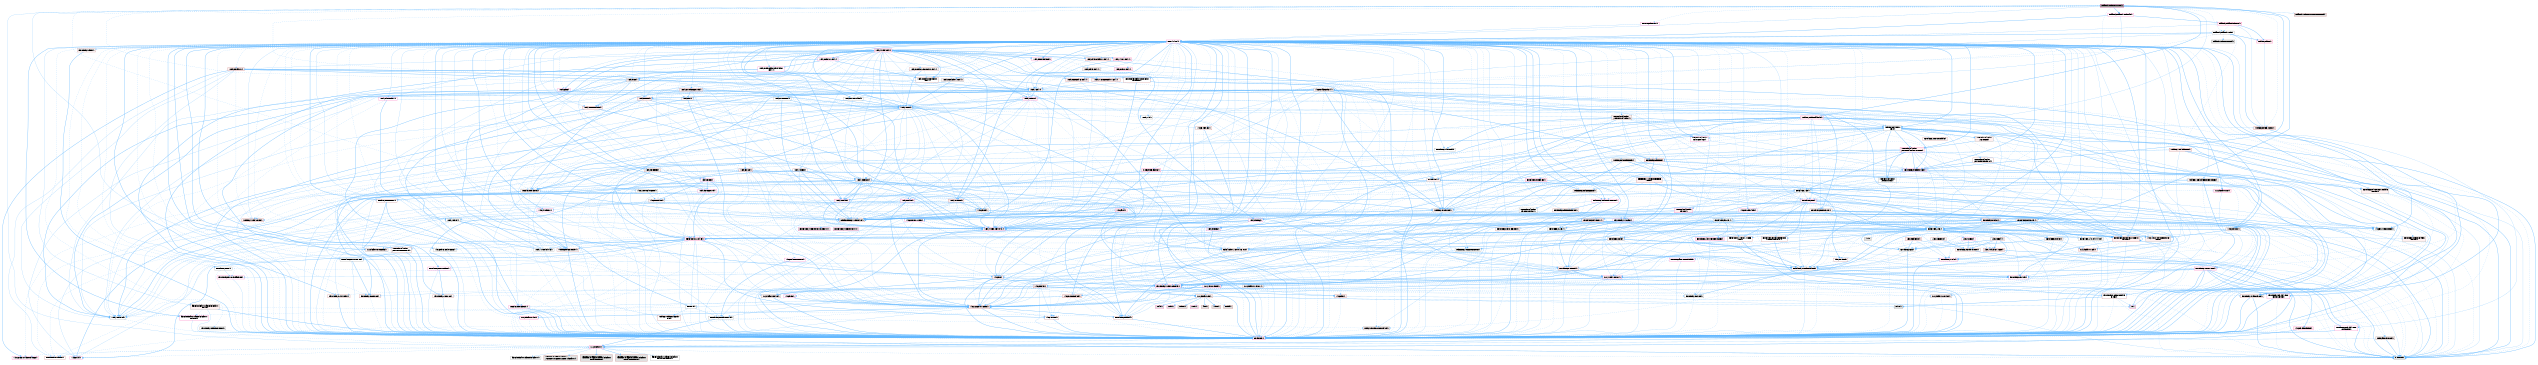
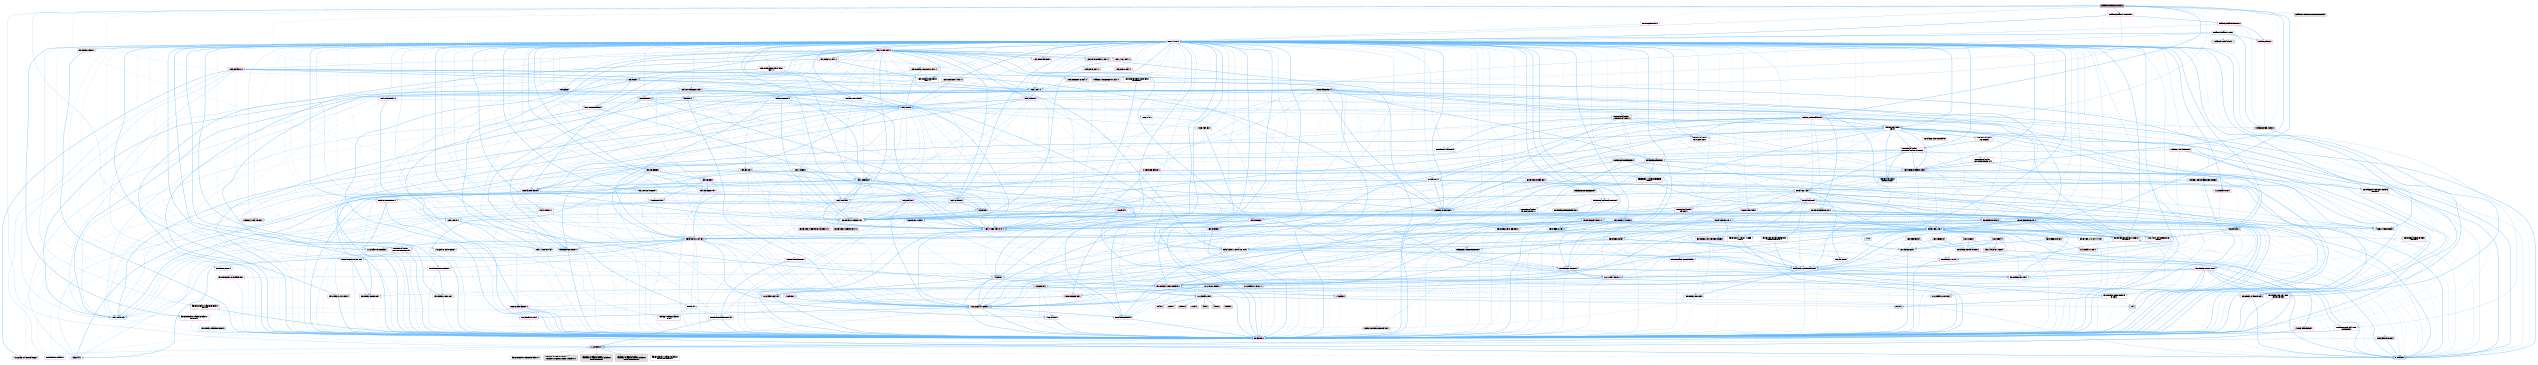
(2223, 42) -> (2223, 42)
(804, 64) -> (804, 64)
(1106, 80) -> (1106, 80)
(852, 220) -> (852, 220)
